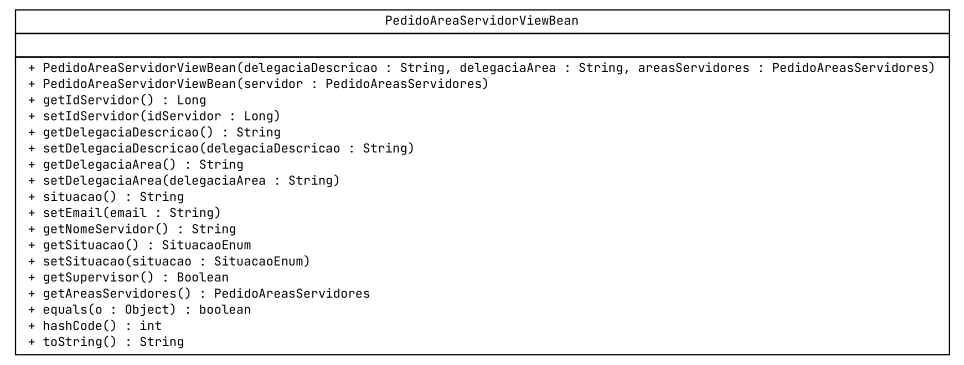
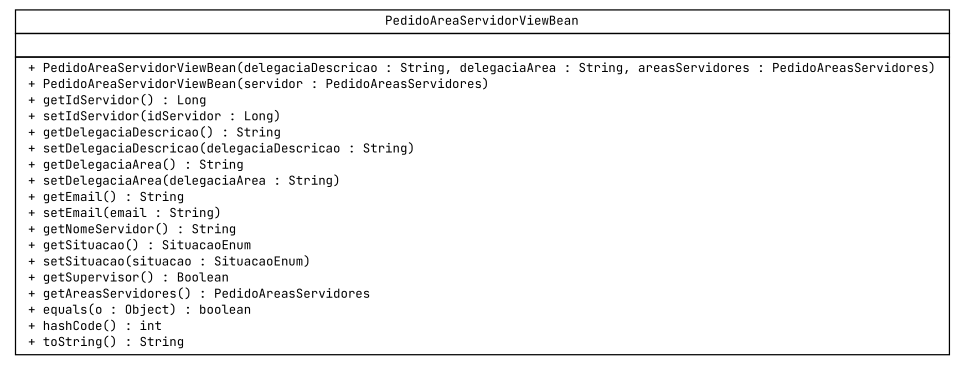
(107, 197) -> (107, 197)
